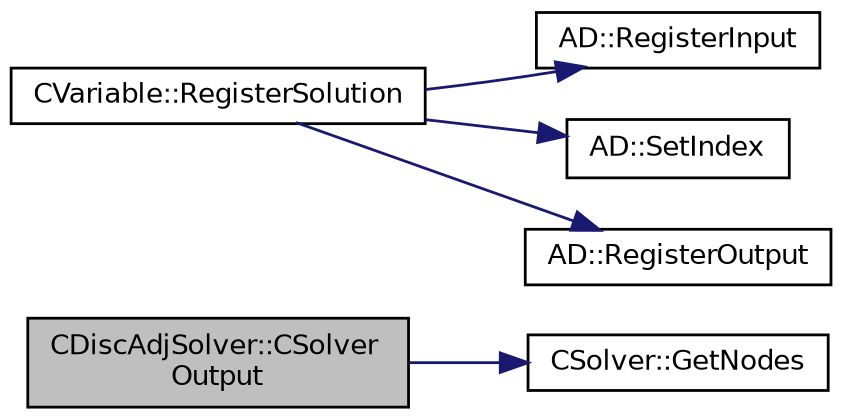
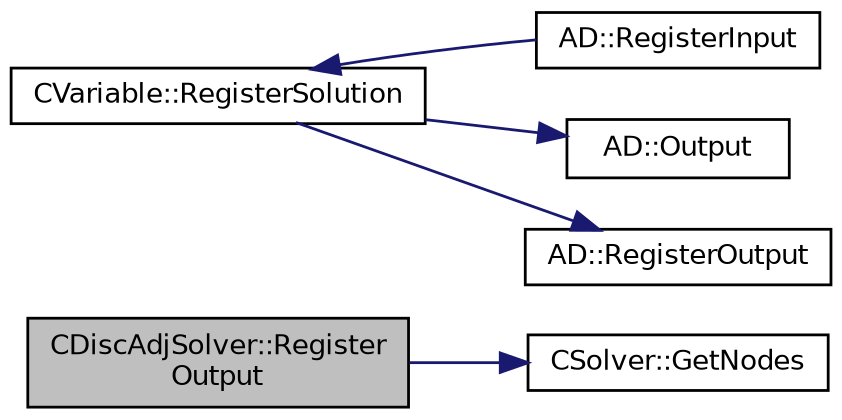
(491, 81) -> (438, 51)
(678, 149) -> (678, 149)
(218, 363) -> (218, 363)
